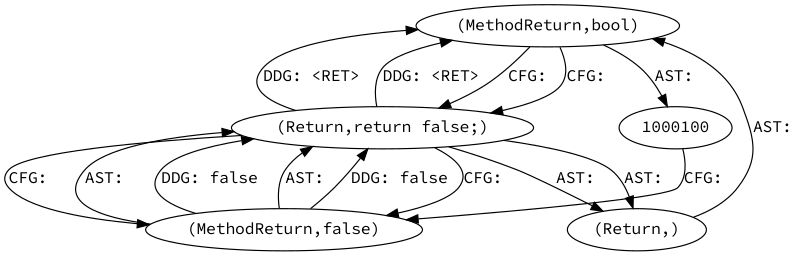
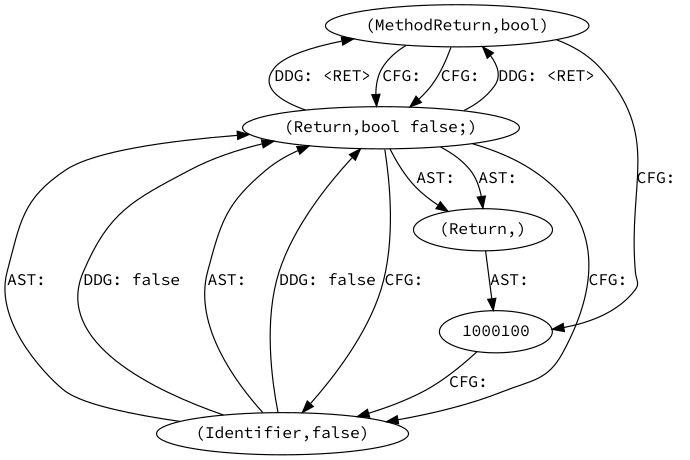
(679, 77) -> (661, 179)
(748, 123) -> (489, 275)
(383, 128) -> (381, 128)
(284, 230) -> (283, 434)
